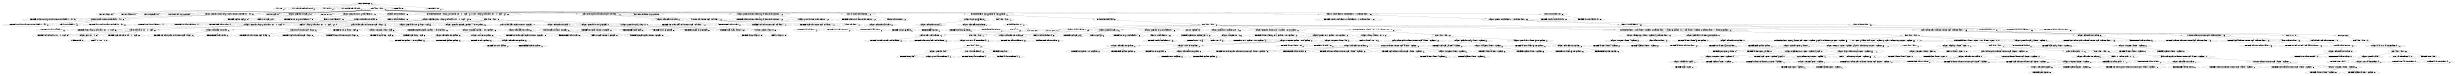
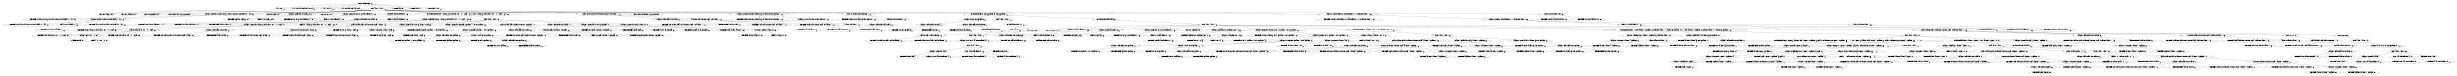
none -> (415, 9)
